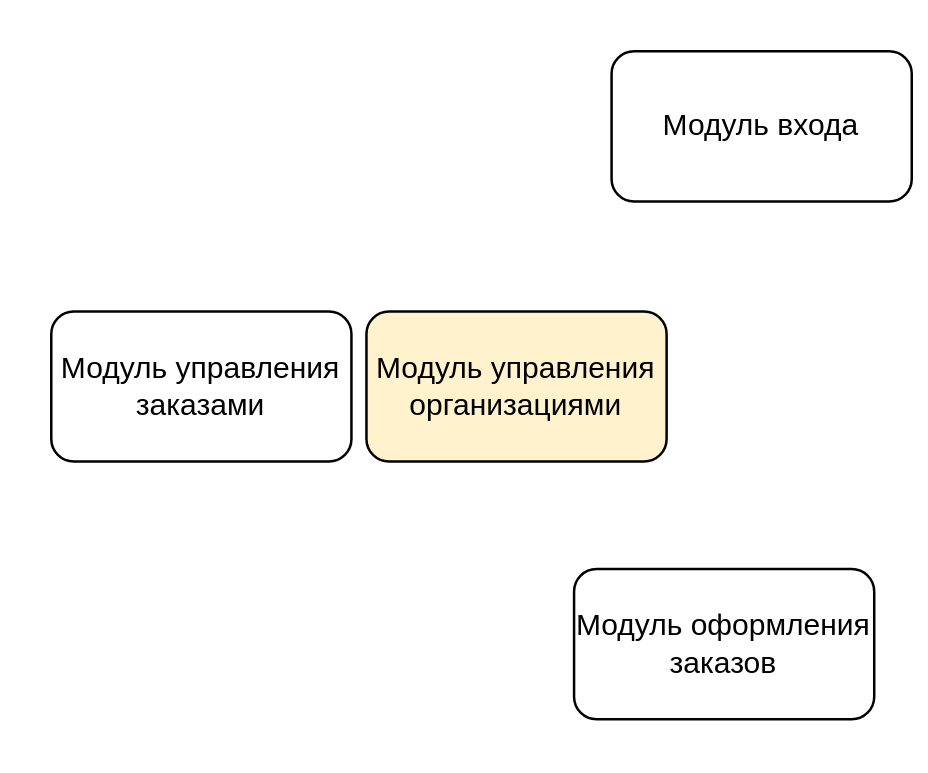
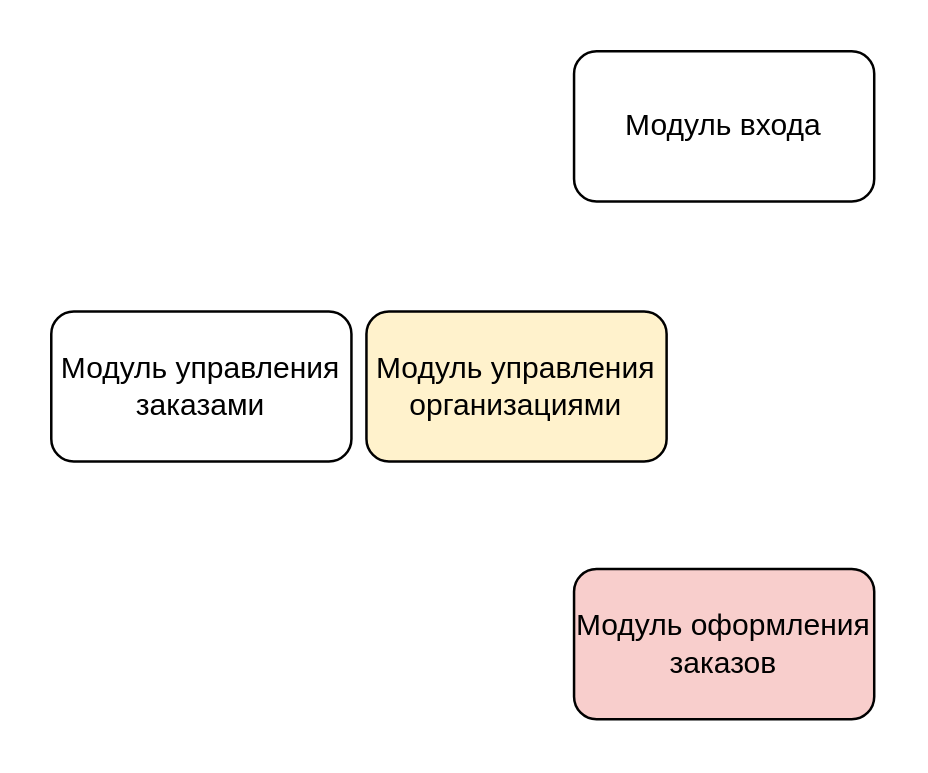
(761, 126) -> (724, 126)
(724, 644) -> (724, 644)
